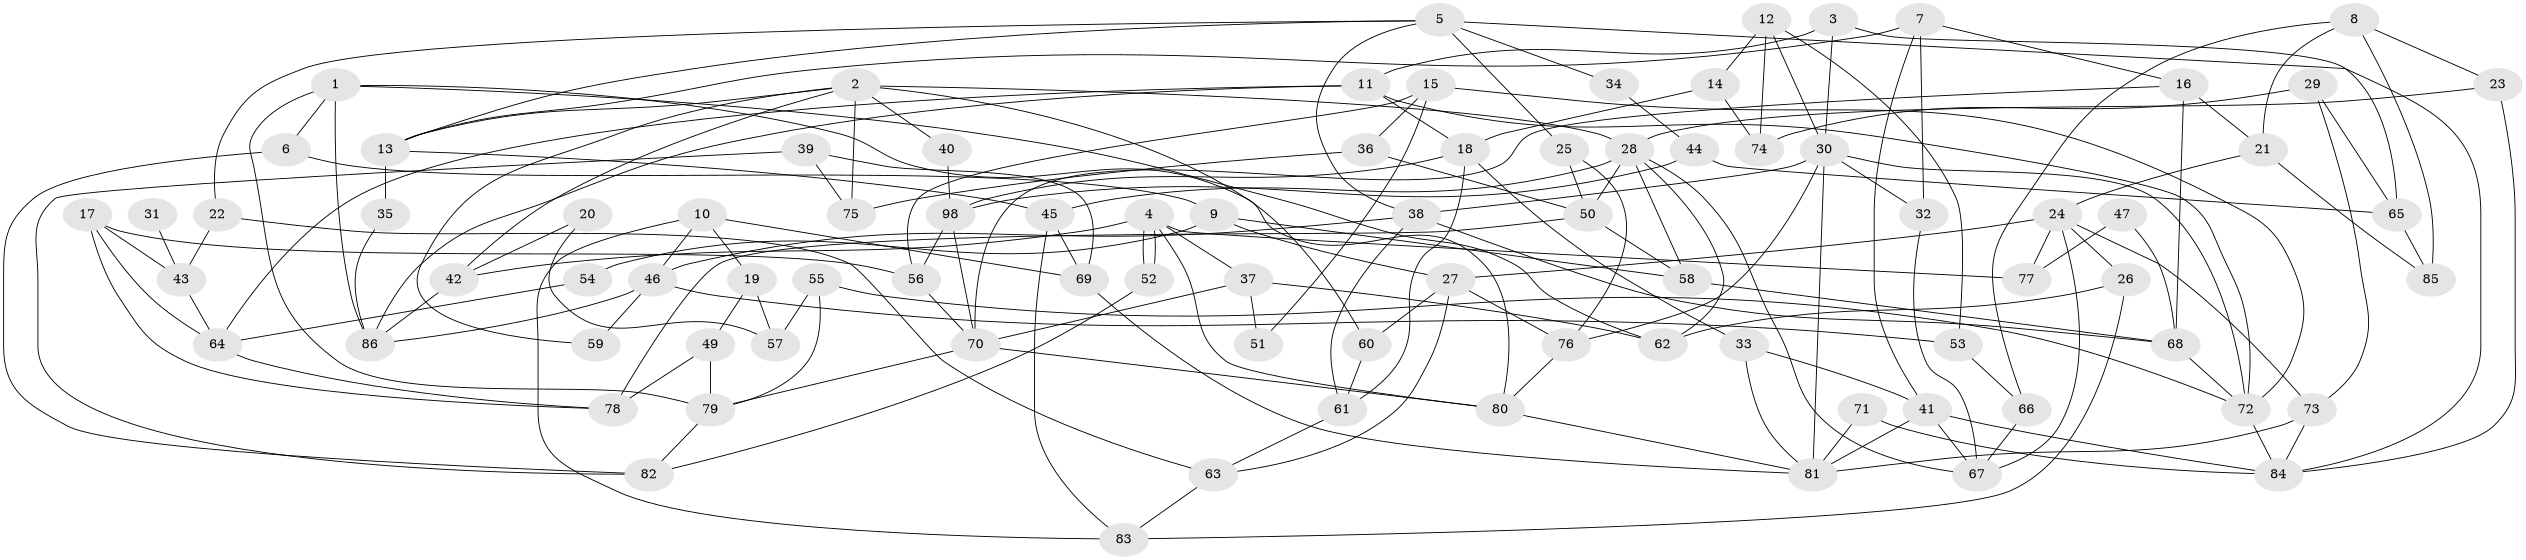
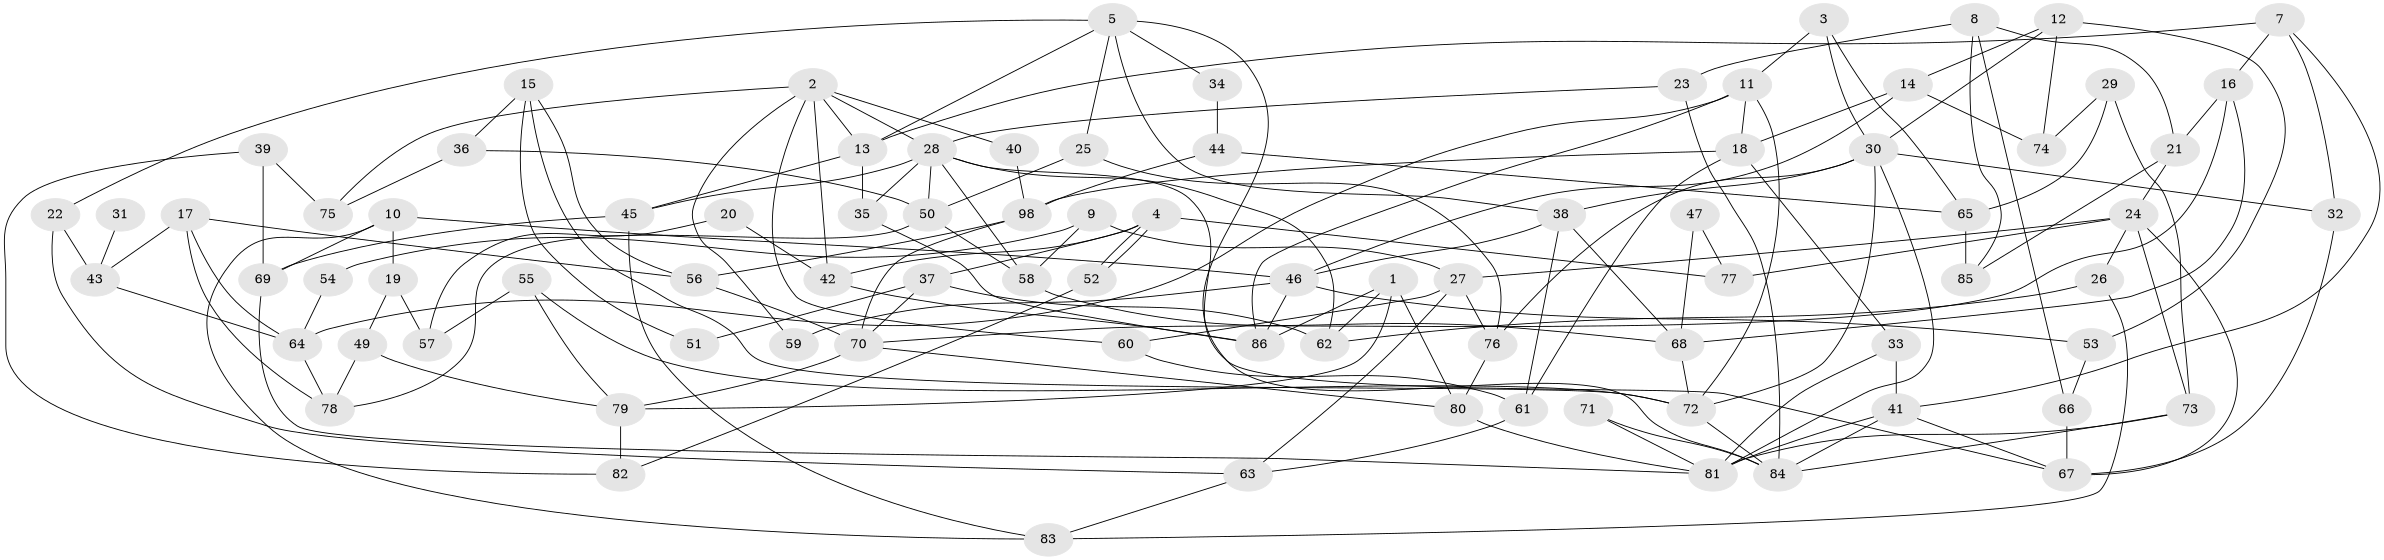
(286, 150) -> none
none -> (897, 182)
none -> (1592, 189)
(1276, 376) -> none
